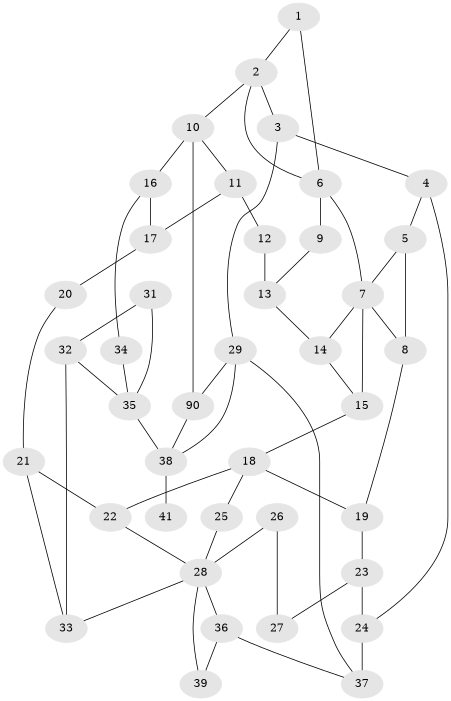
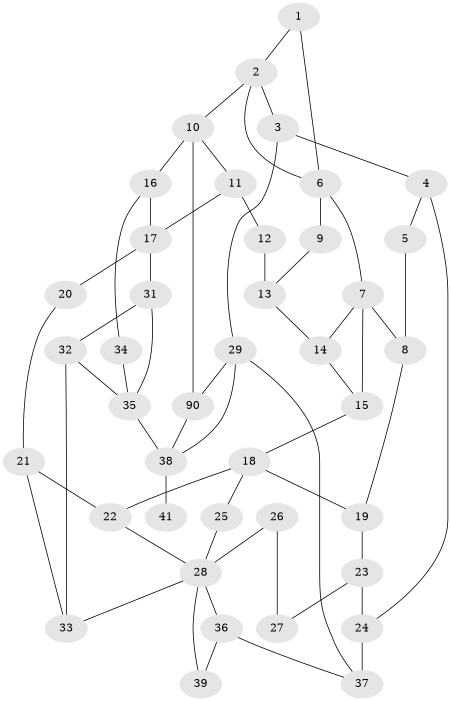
none -> (151, 267)
(384, 267) -> none
